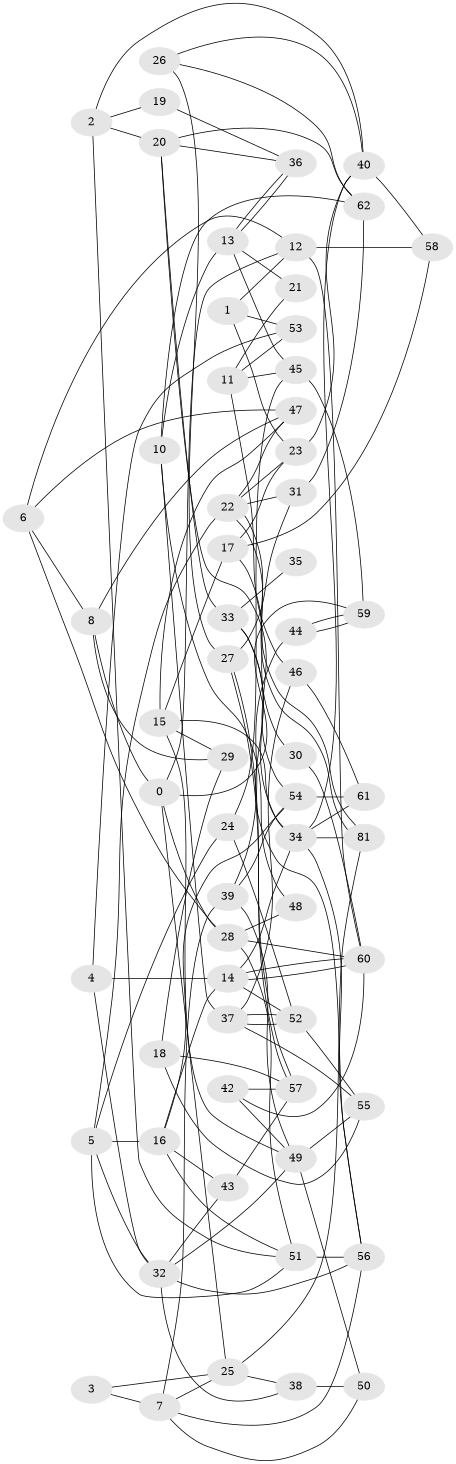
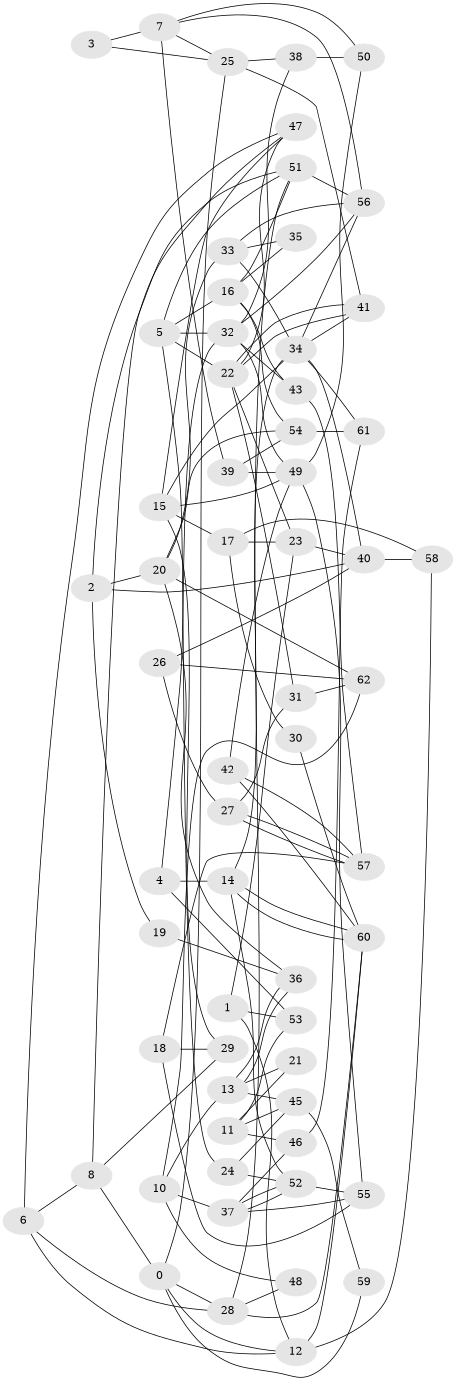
(296, 632) -> none
(364, 838) -> (364, 308)
(193, 1036) -> (258, 268)
